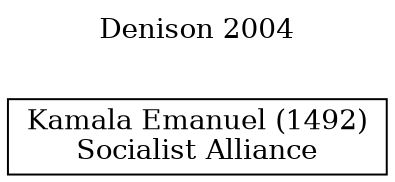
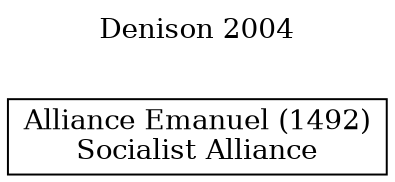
(197, 137) -> (197, 137)
